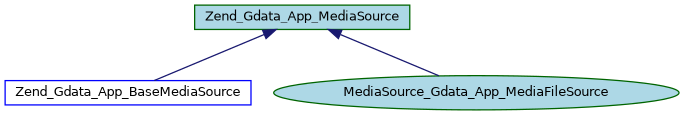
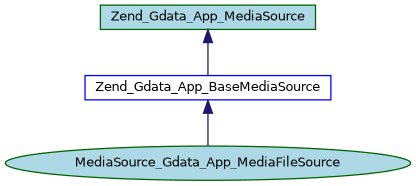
(390, 55) -> (208, 130)
